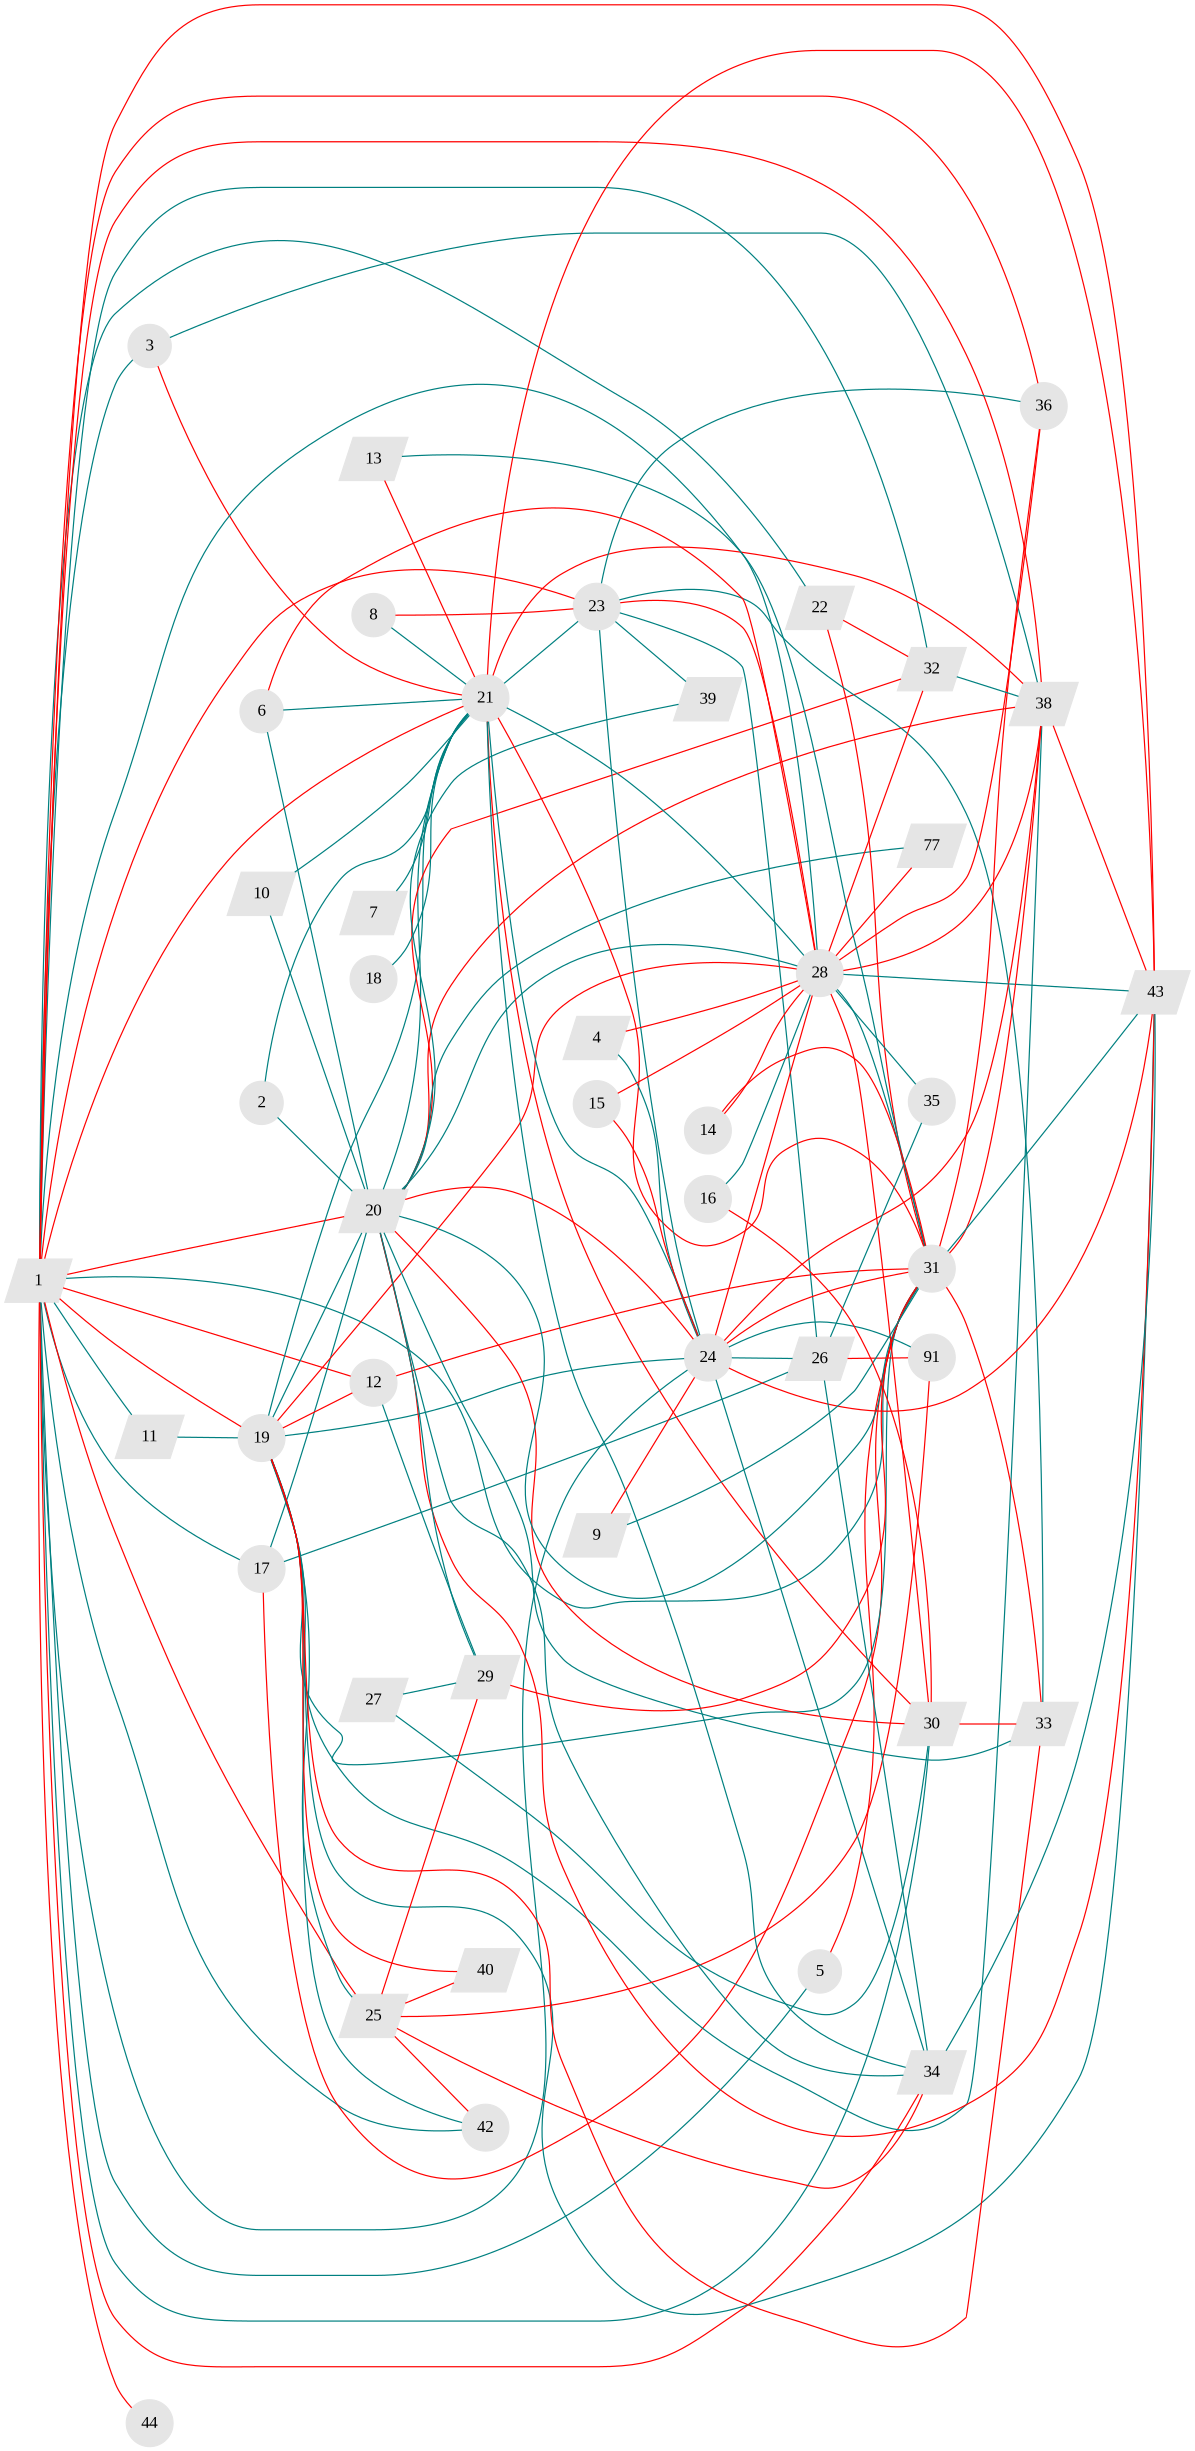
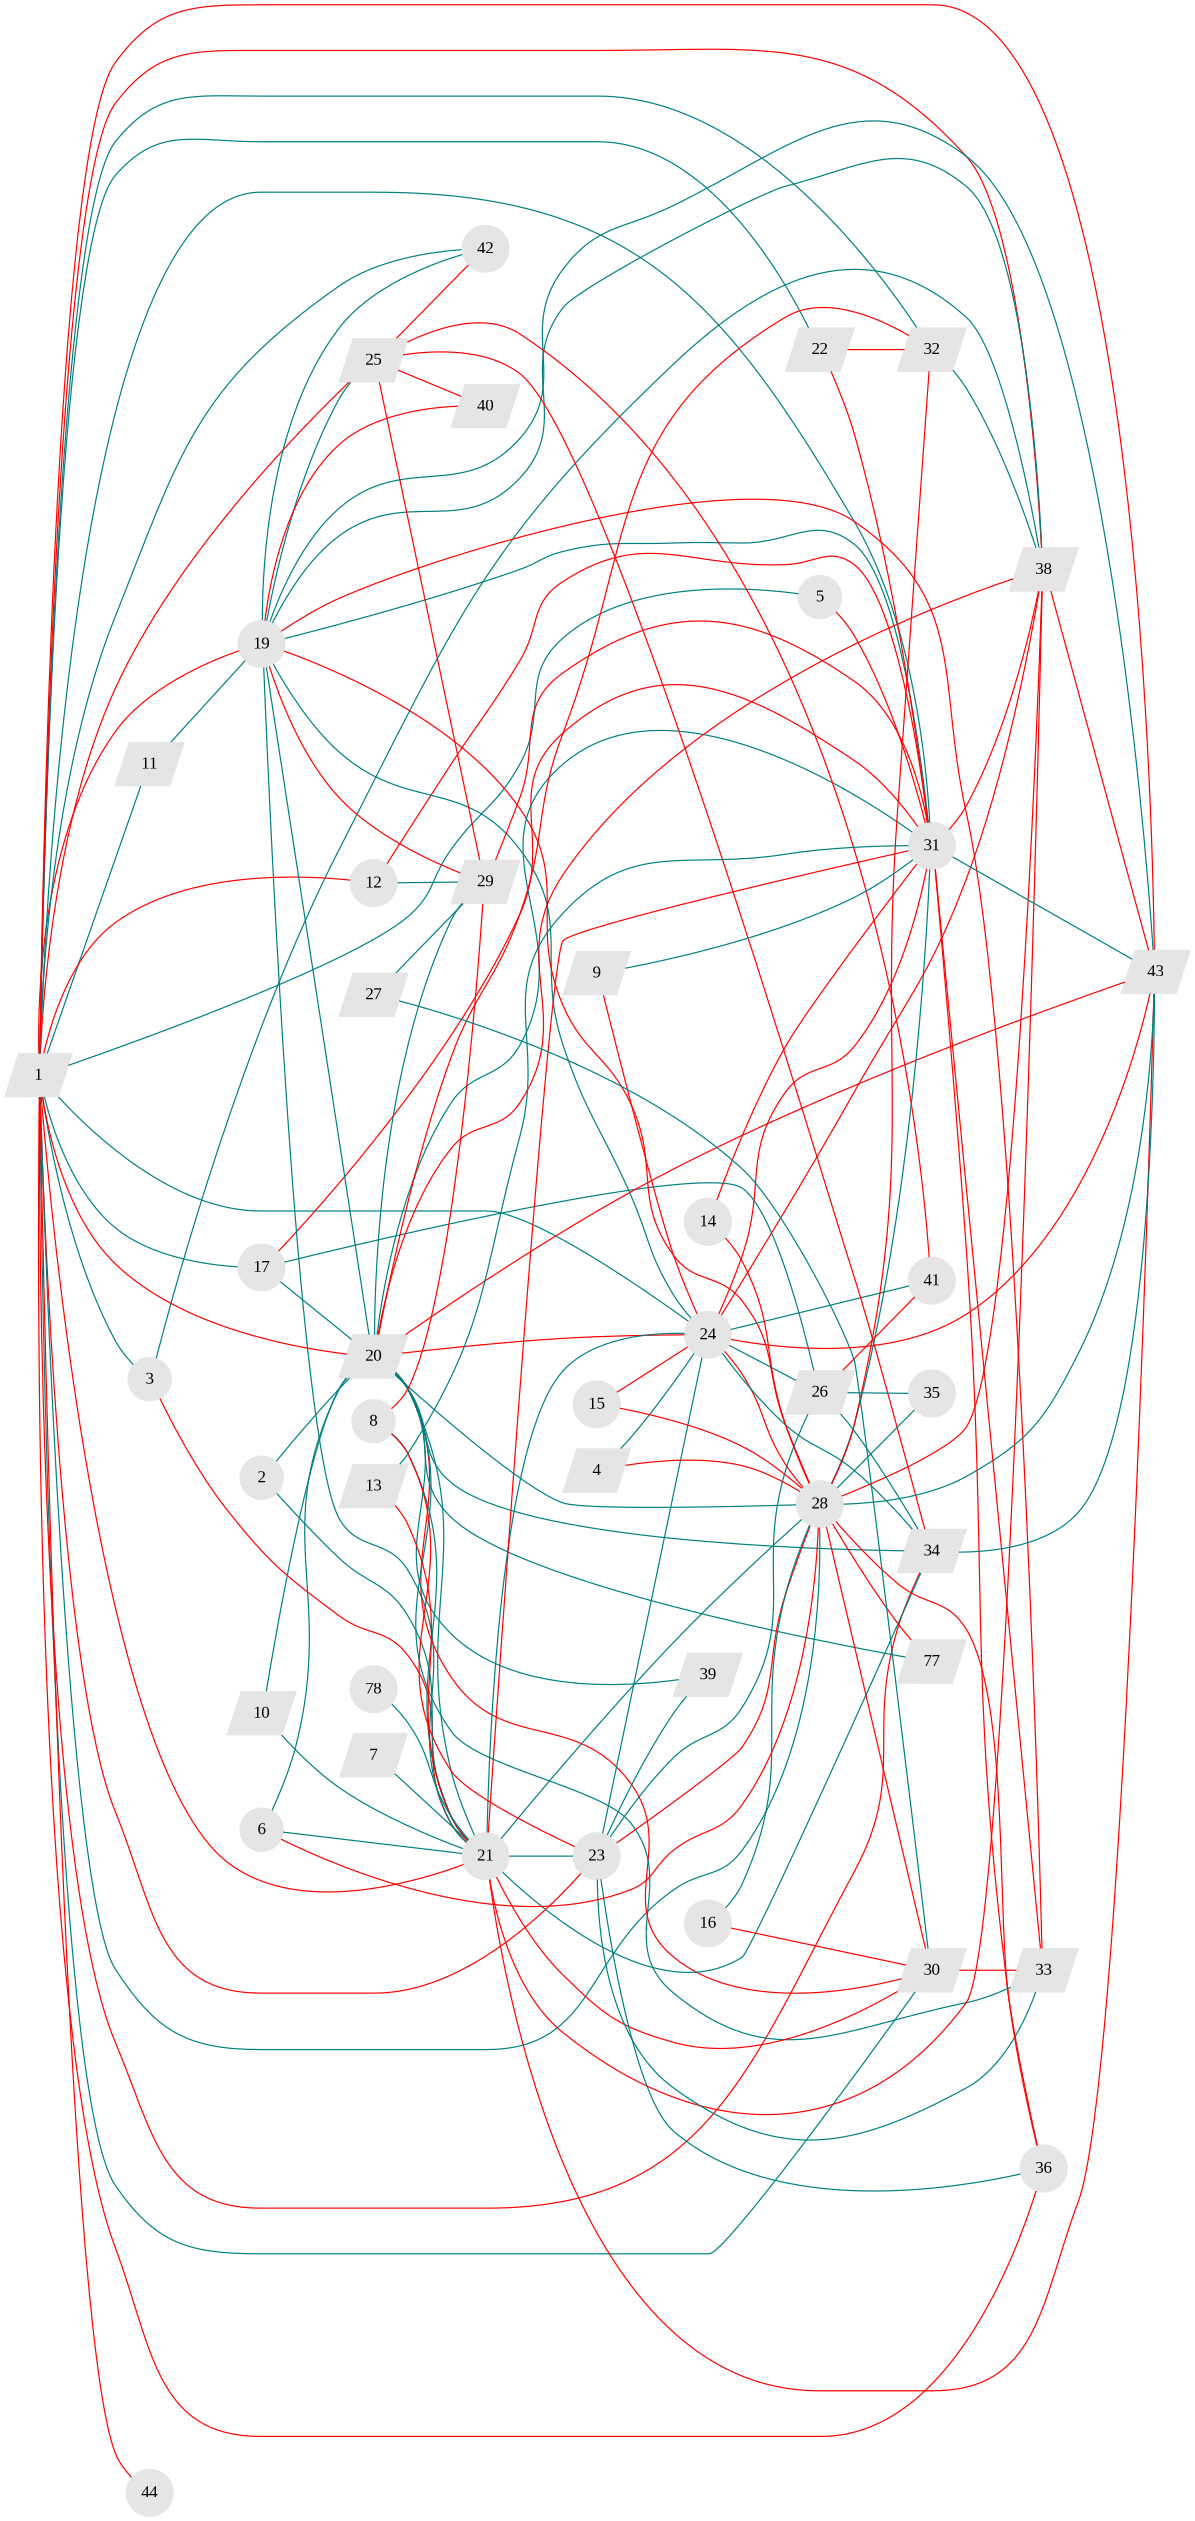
(374, 979) -> (374, 1689)
none -> (458, 1162)
(932, 1358) -> (932, 1281)
(325, 1407) -> (337, 795)
